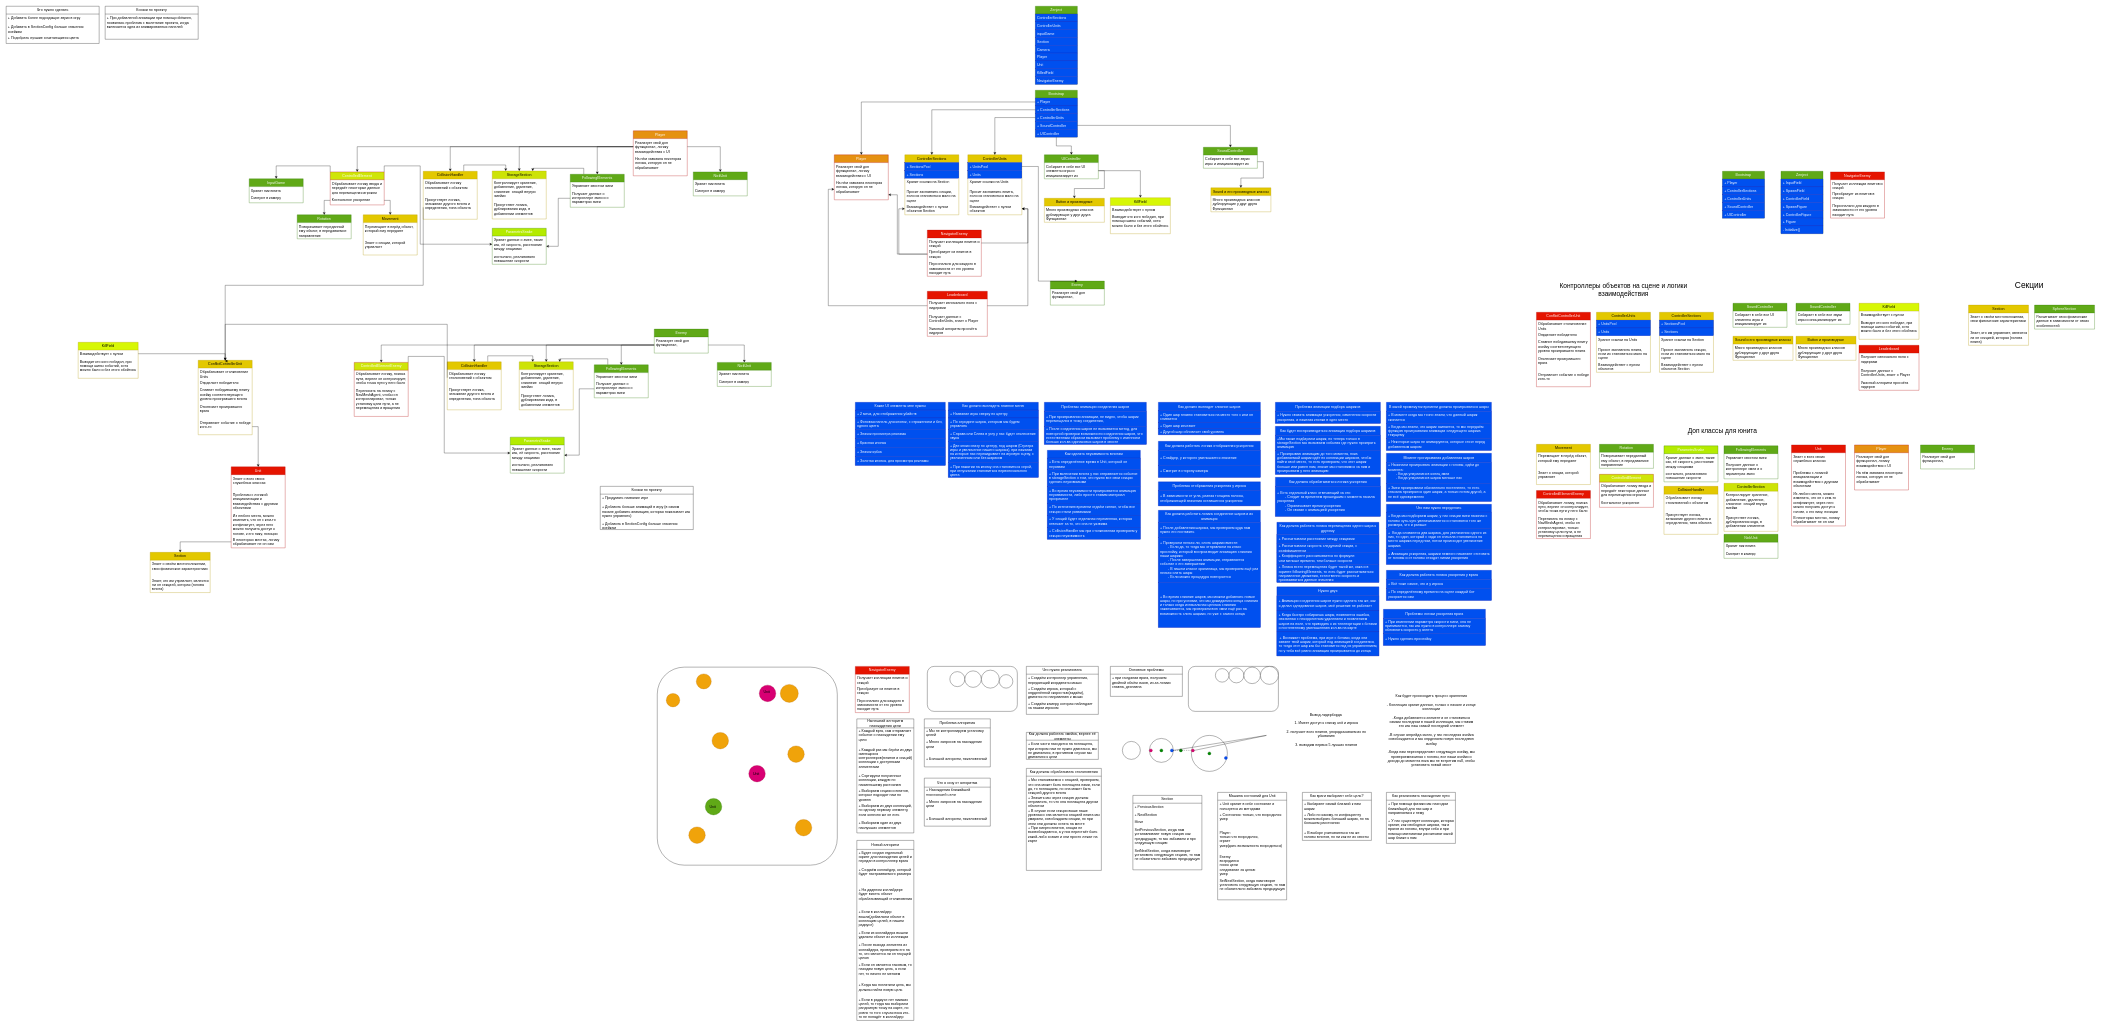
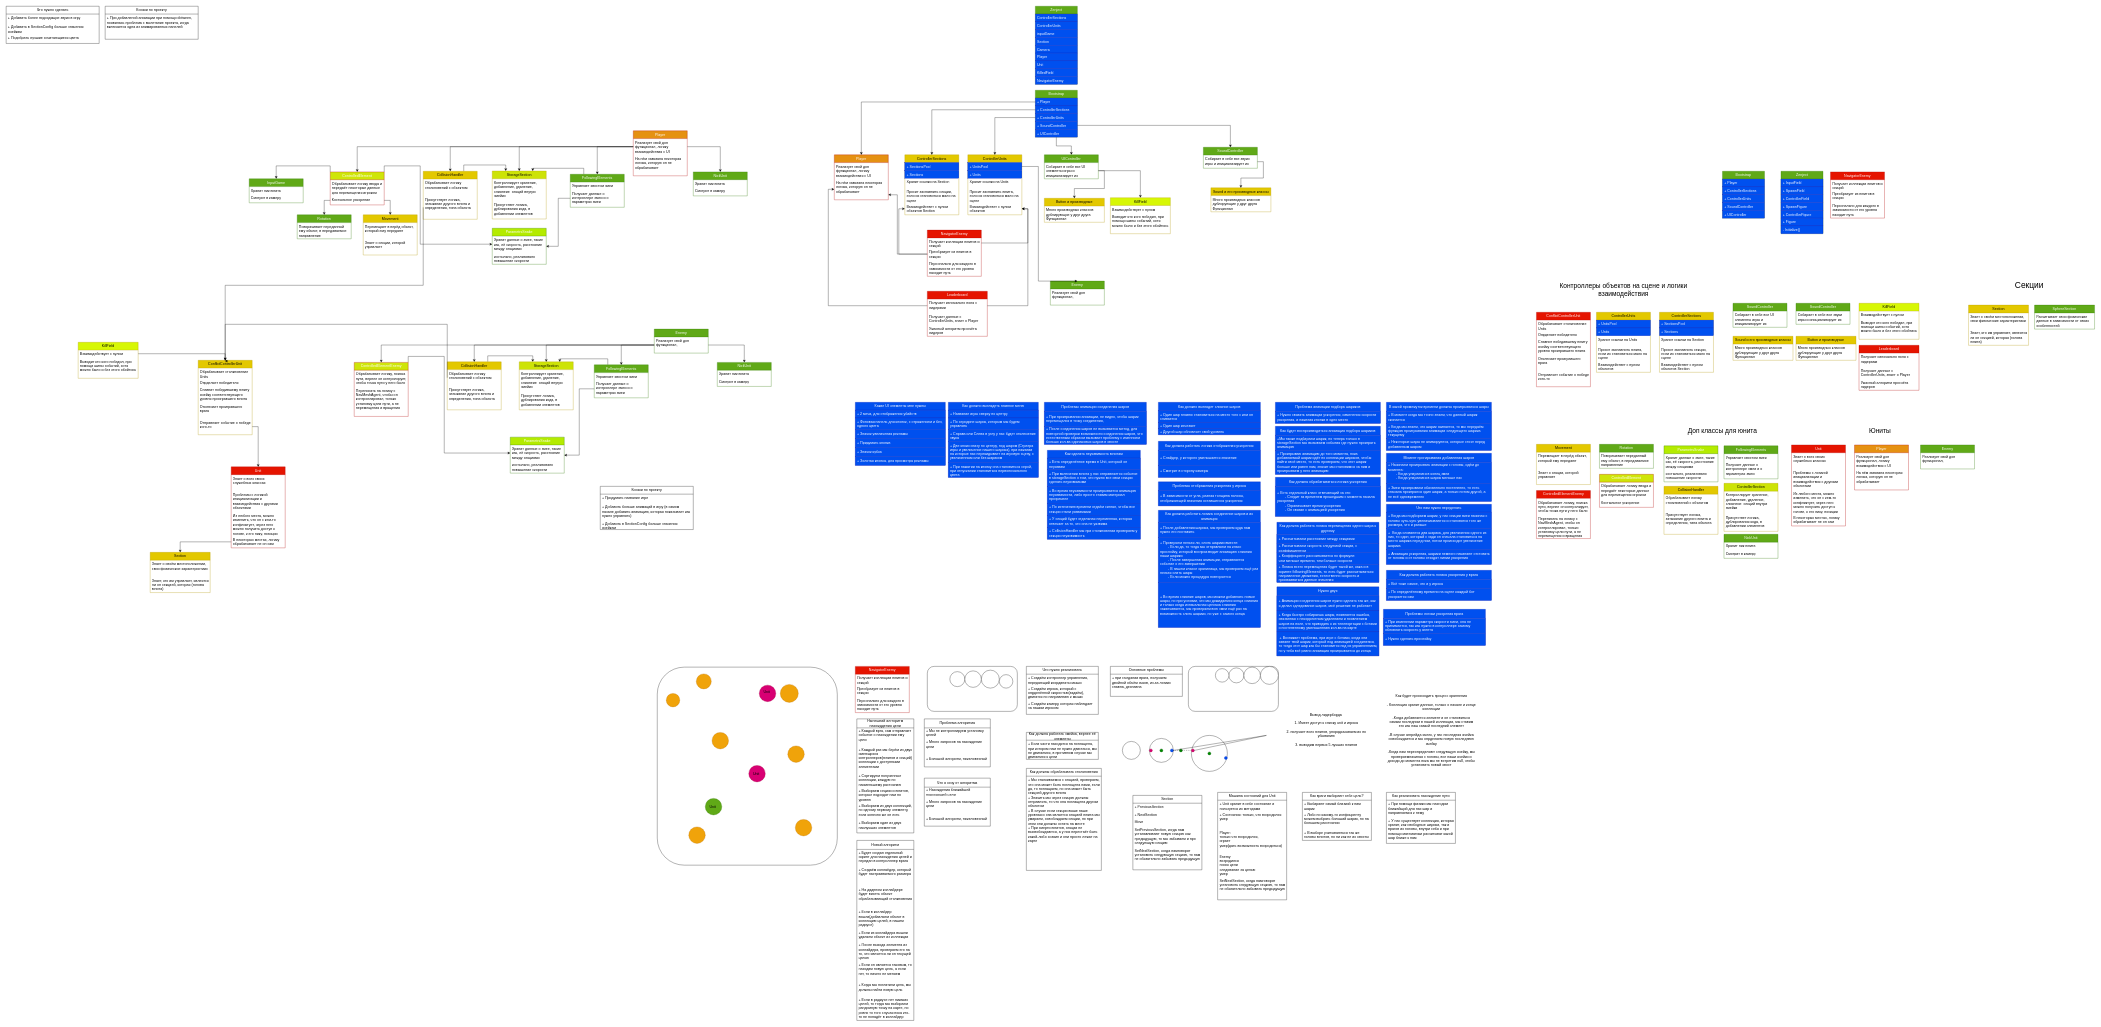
none -> (1880, 431)
(882, 433) -> (883, 433)
(872, 442) -> (874, 442)
